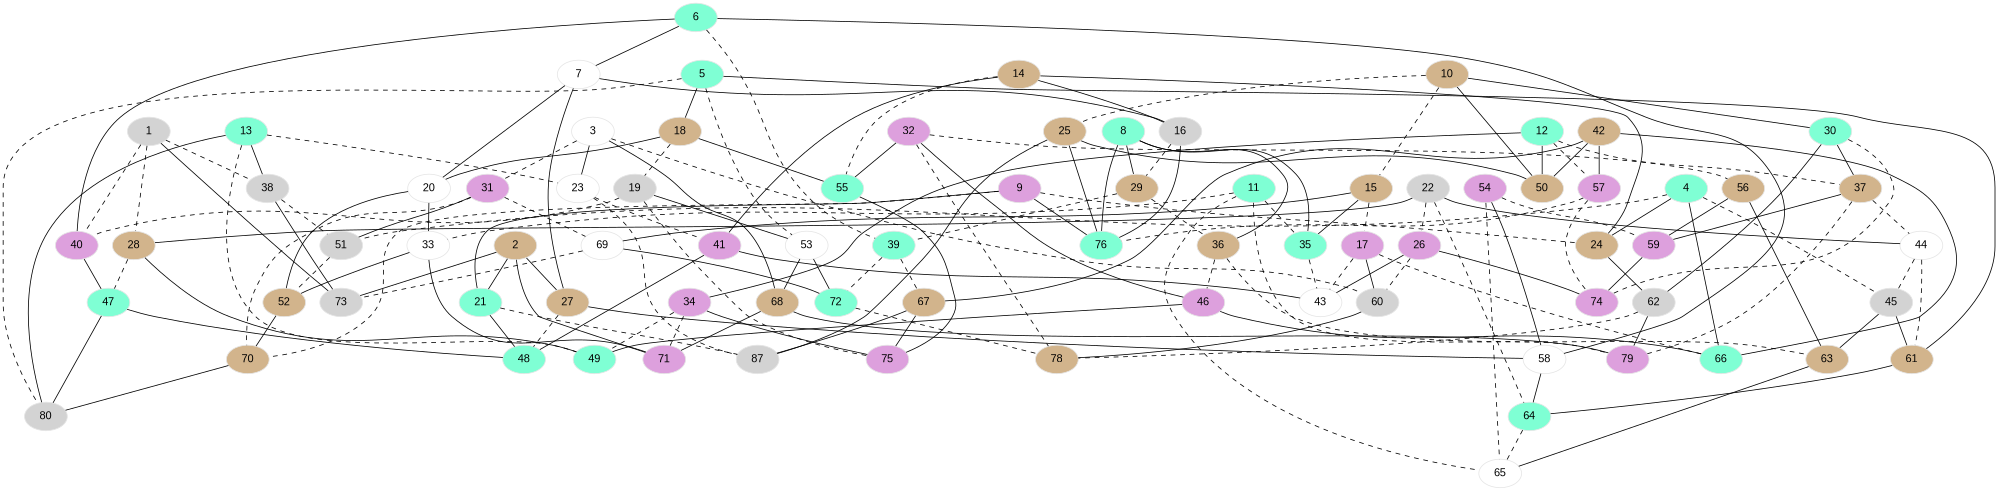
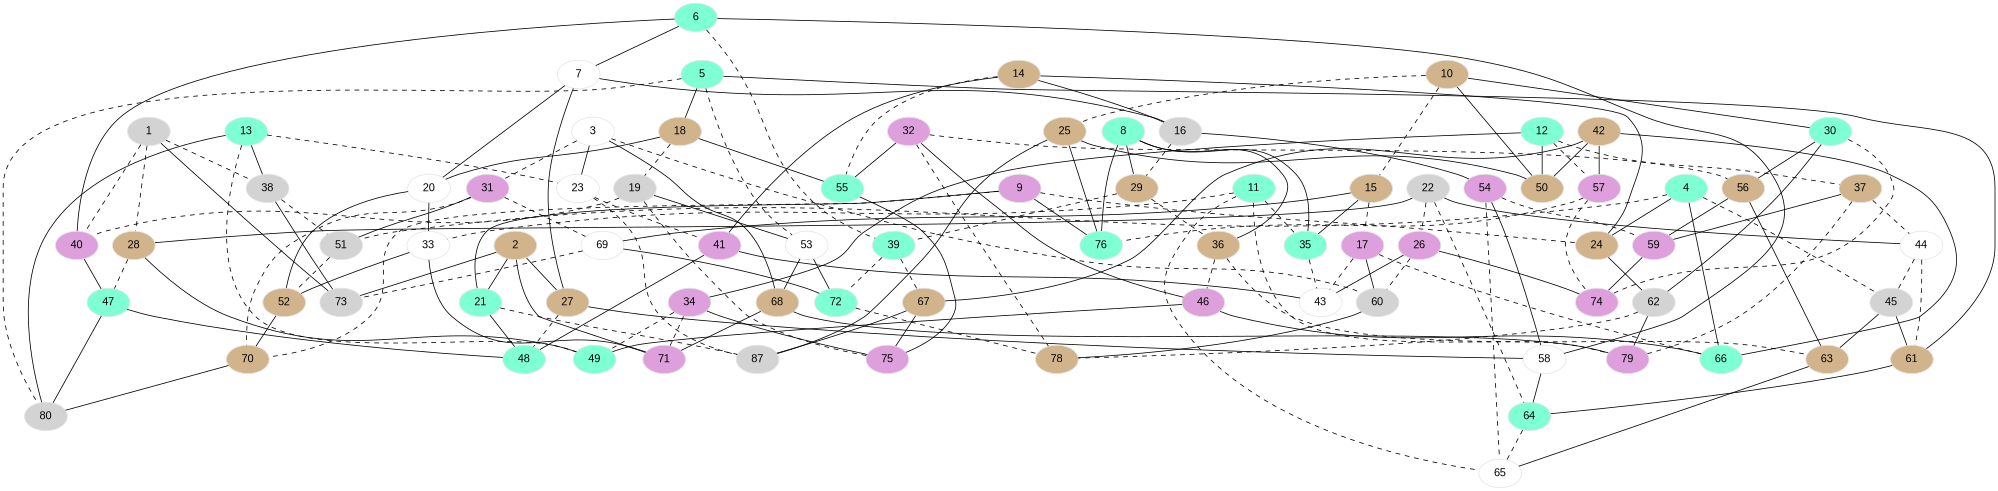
(1843, 155) -> (1787, 160)
(1169, 197) -> (1269, 139)
